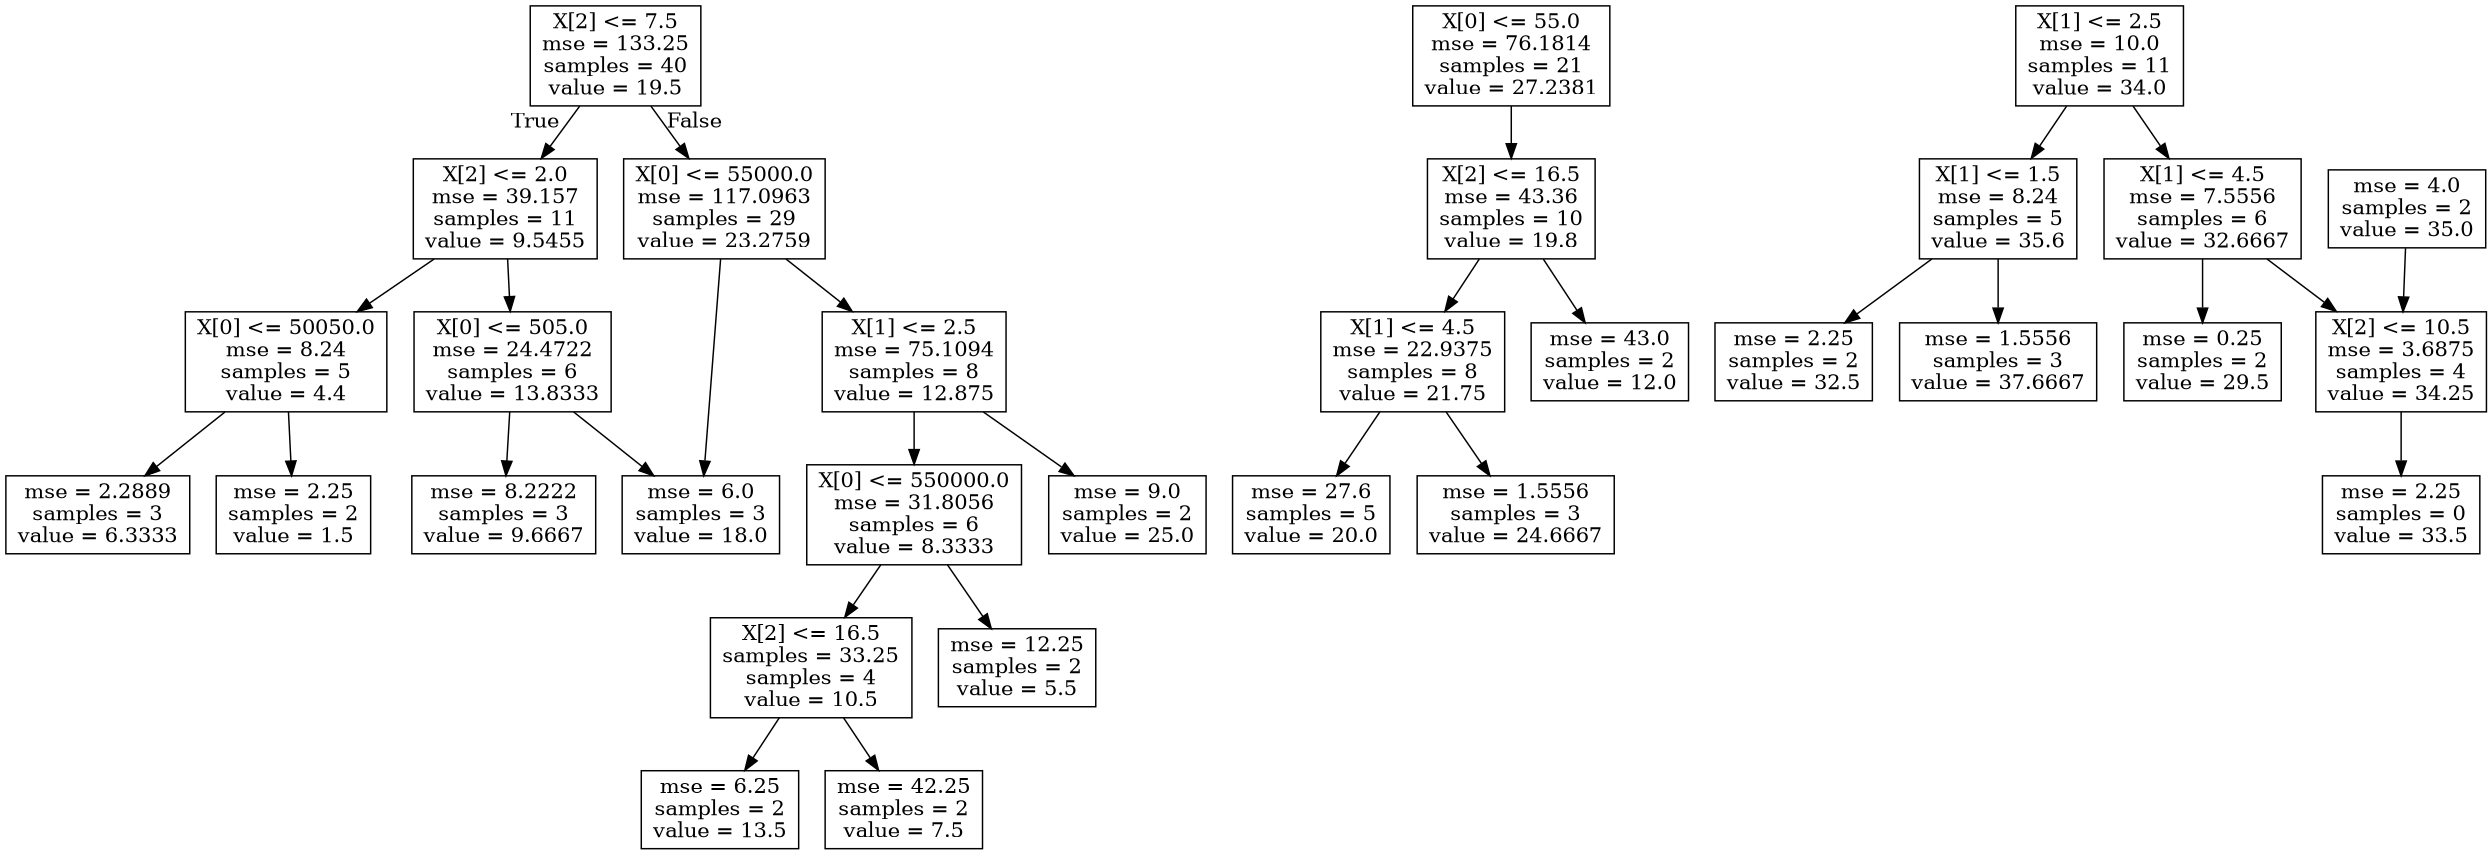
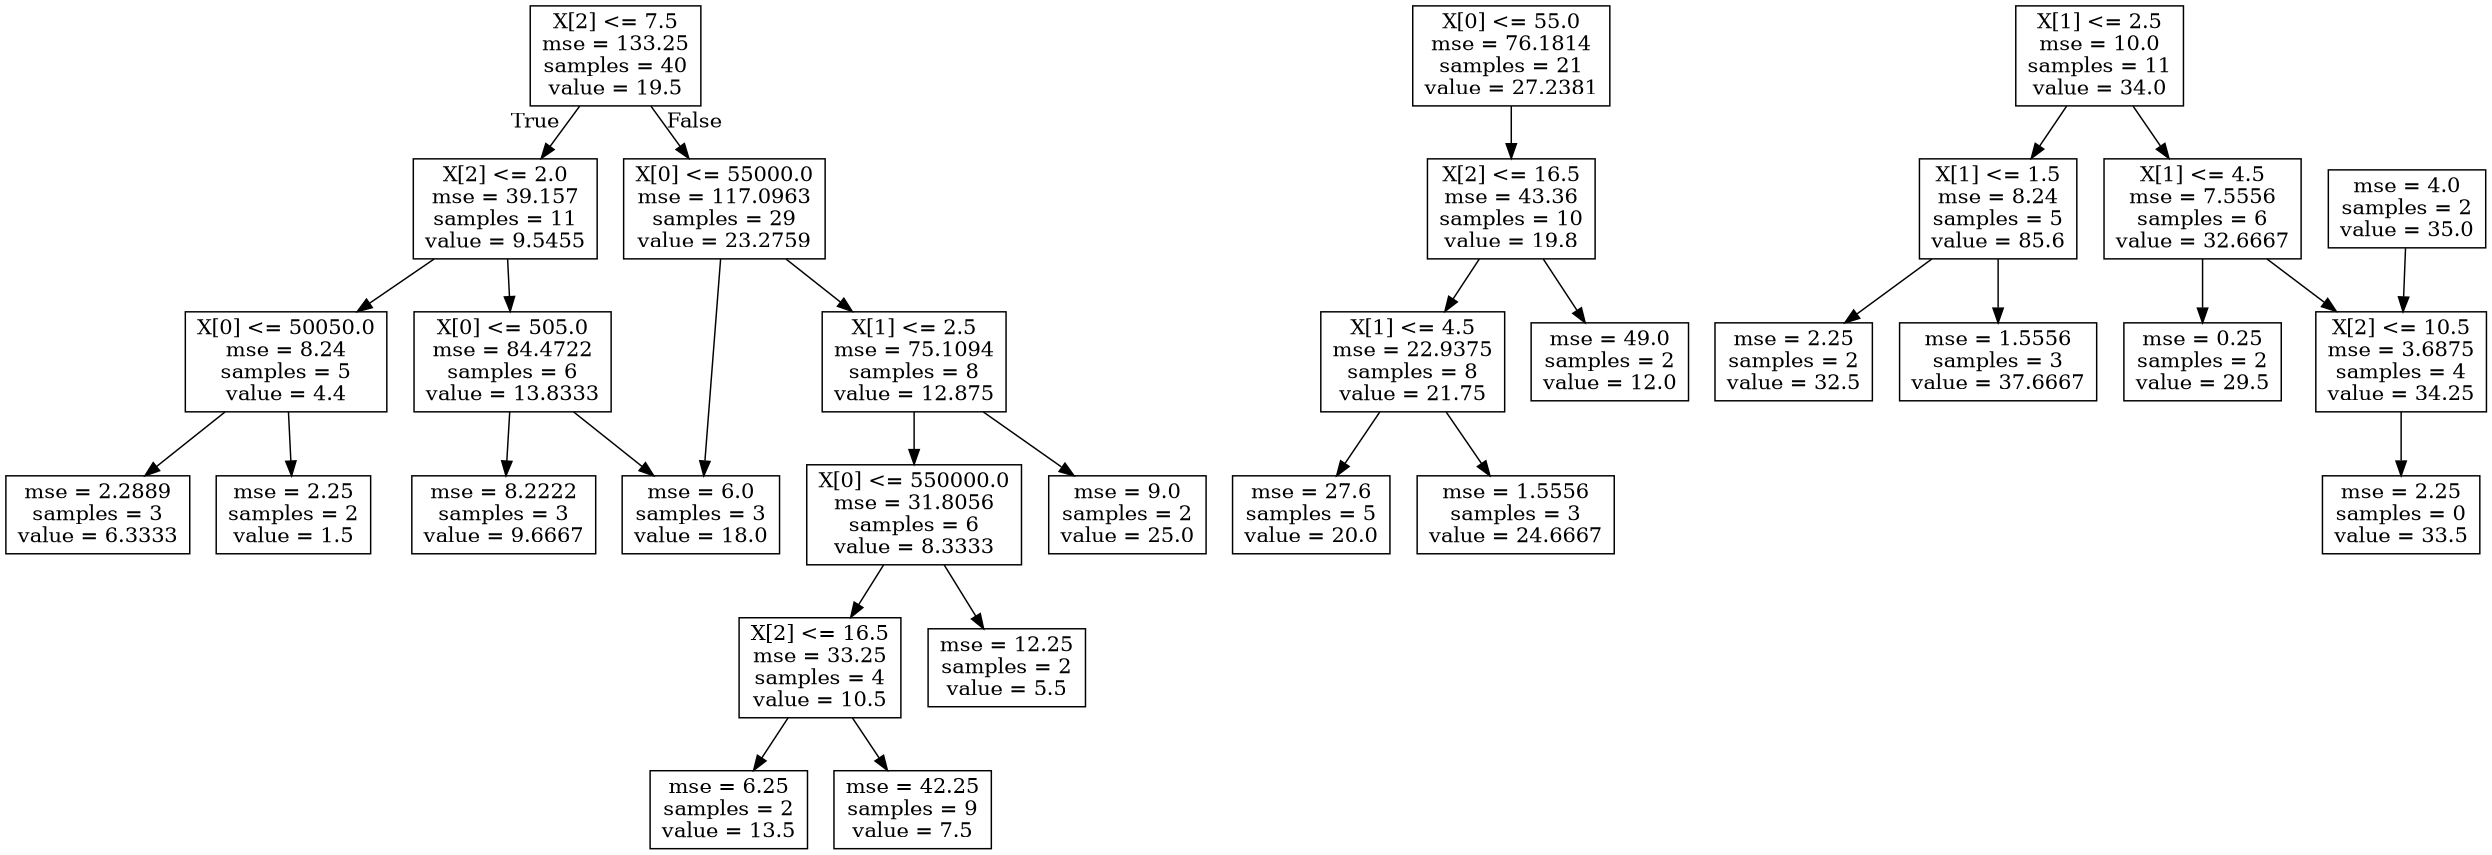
(1998, 209) -> (1998, 209)
(513, 362) -> (513, 362)
(1610, 362) -> (1610, 362)
(811, 668) -> (820, 668)
(904, 810) -> (913, 810)
